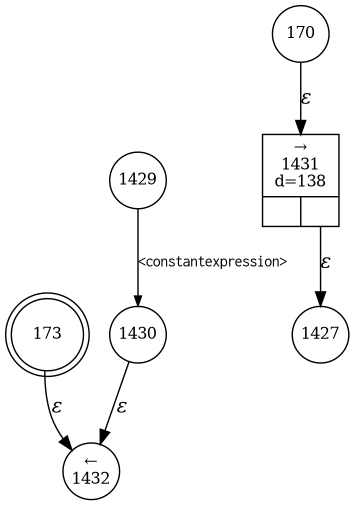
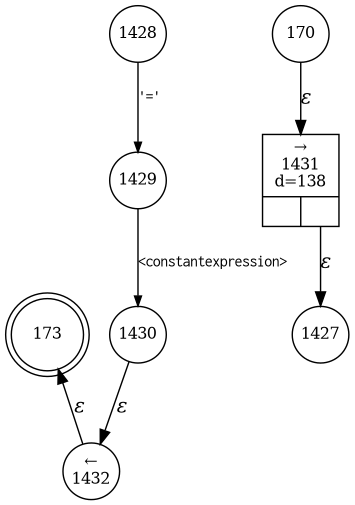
none -> (138, 34)
(48, 407) -> (73, 413)
